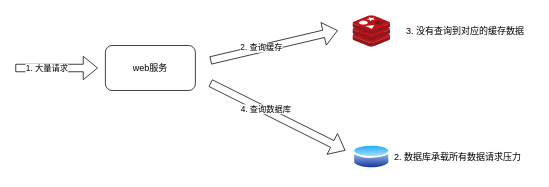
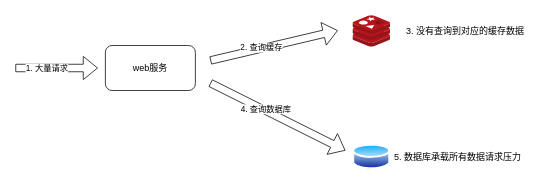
(458, 157) -> (458, 157)
